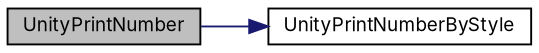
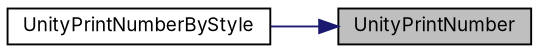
(225, 26) -> (295, 26)
